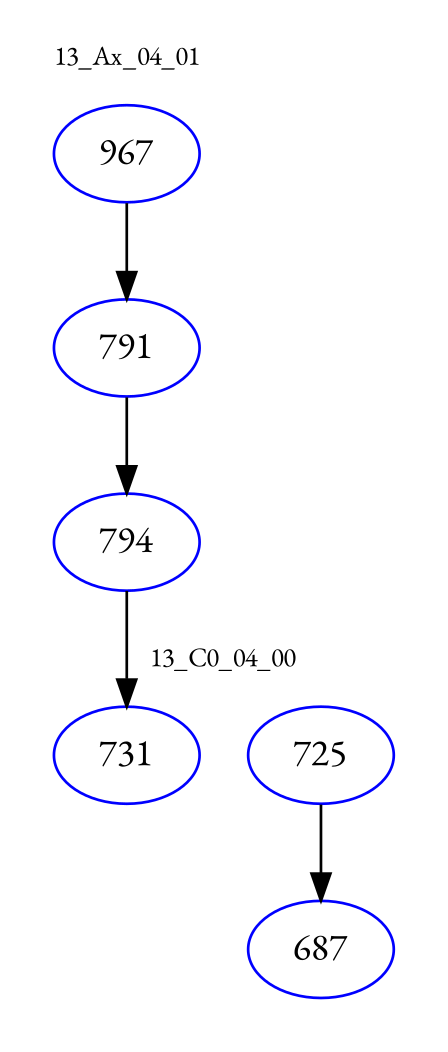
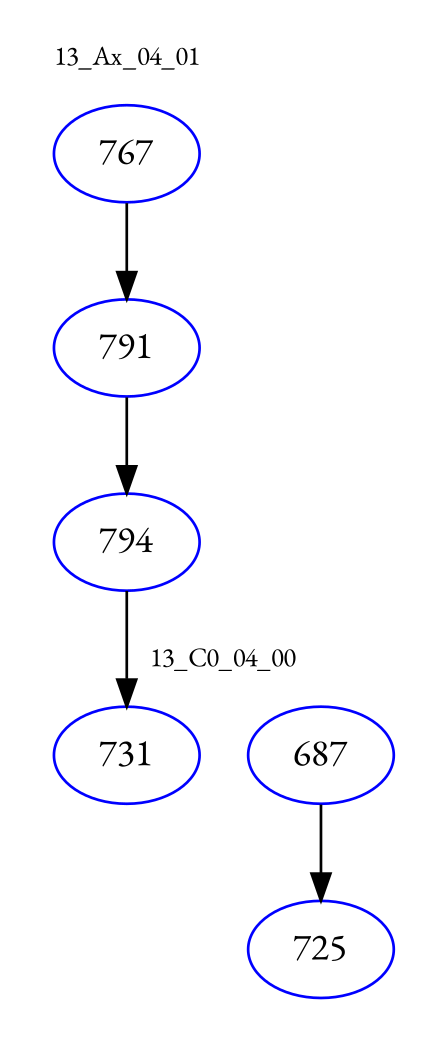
(127, 154) -> (127, 154)
(321, 839) -> (321, 839)
